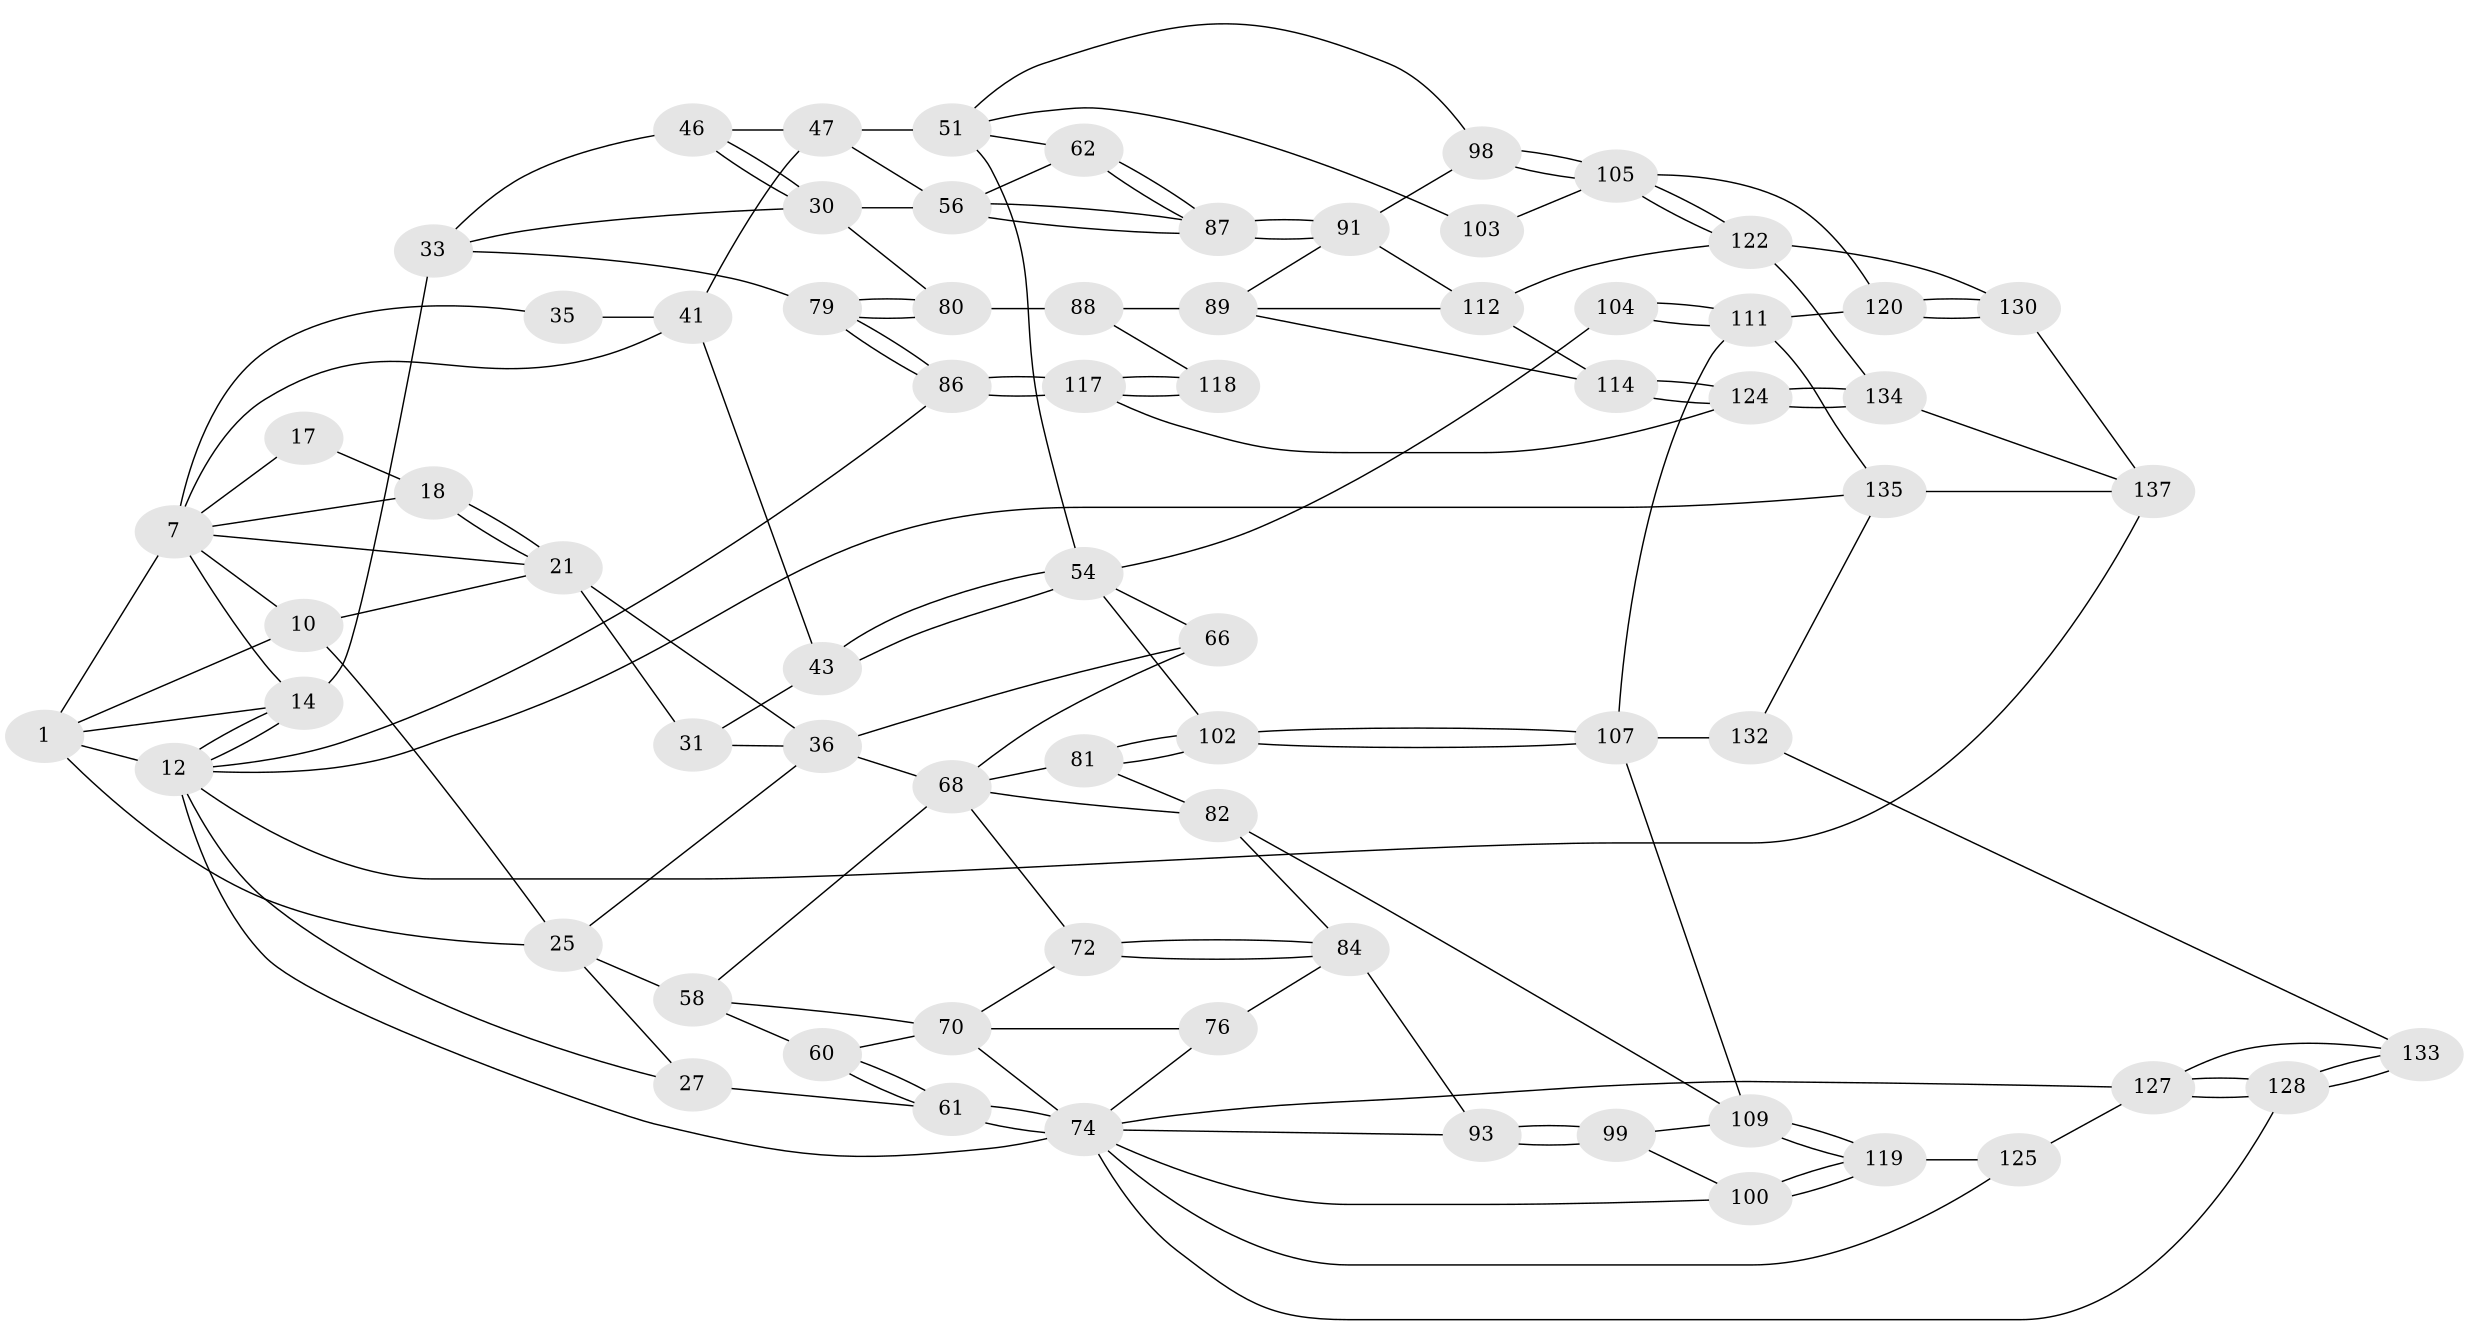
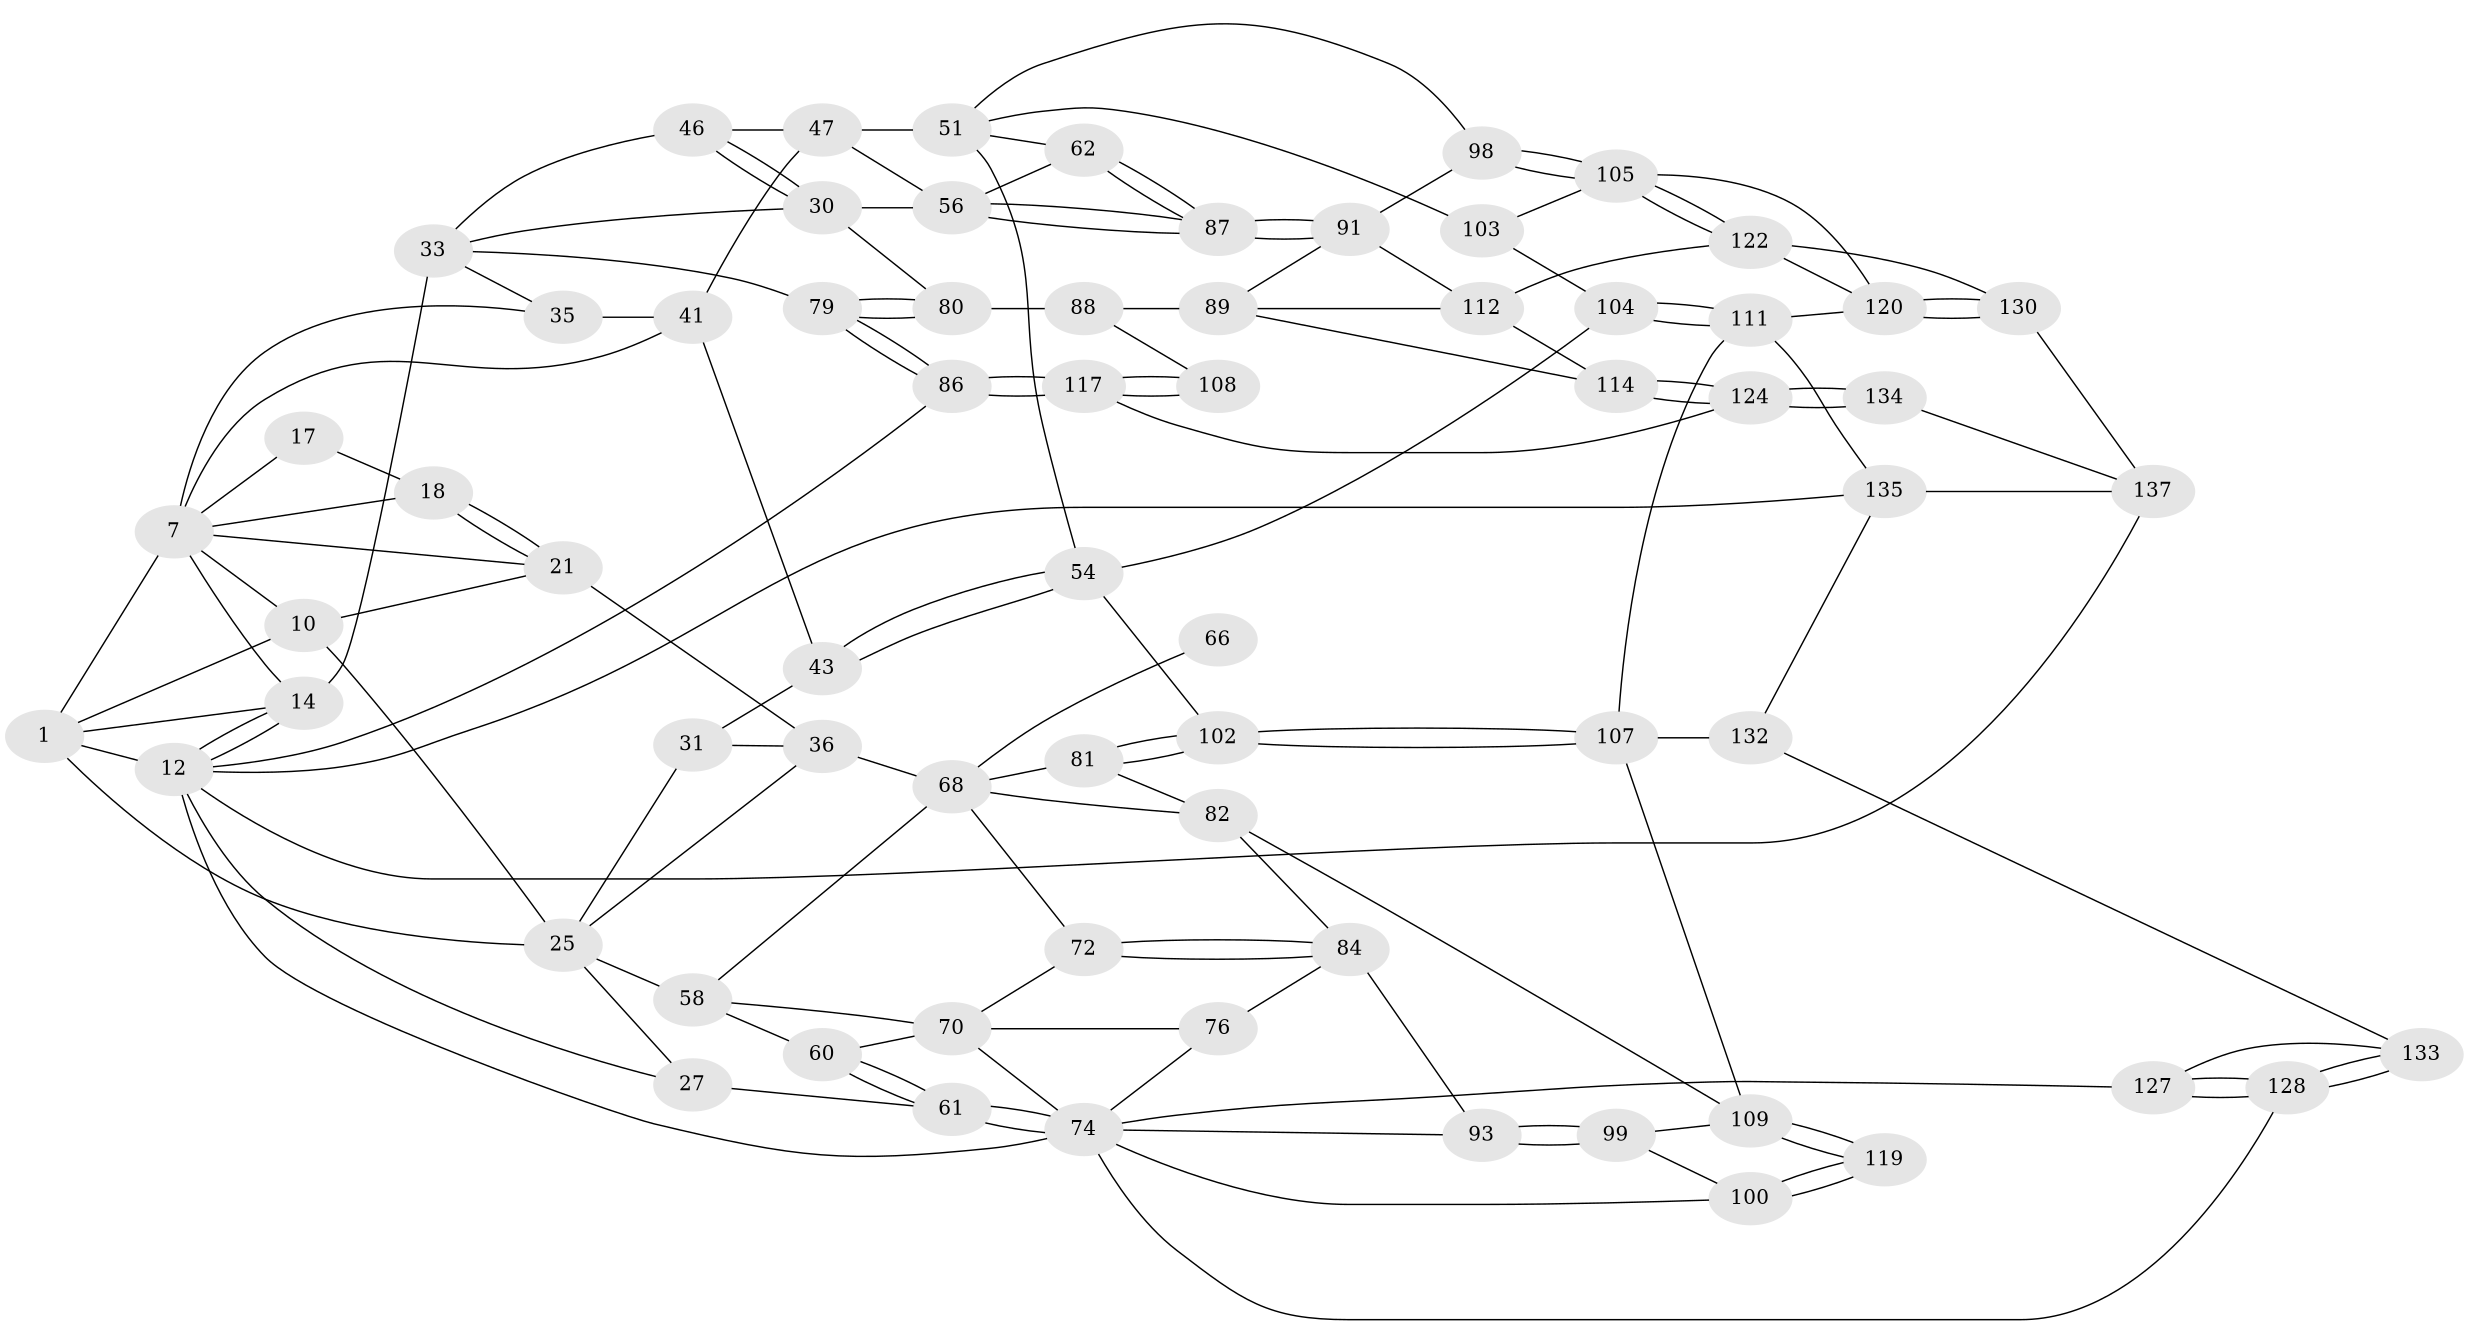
none -> (1548, 269)
none -> (498, 284)
(1826, 324) -> (1818, 276)
(1218, 386) -> (1218, 386)
(1151, 607) -> none
(626, 653) -> (628, 845)
(1018, 688) -> none
(2019, 1160) -> none
